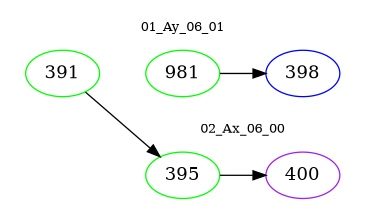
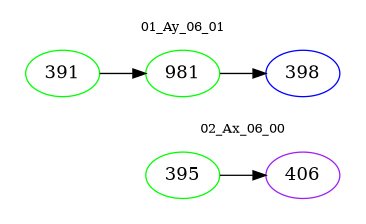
(118, 120) -> (116, 73)
(303, 175) -> (303, 175)
